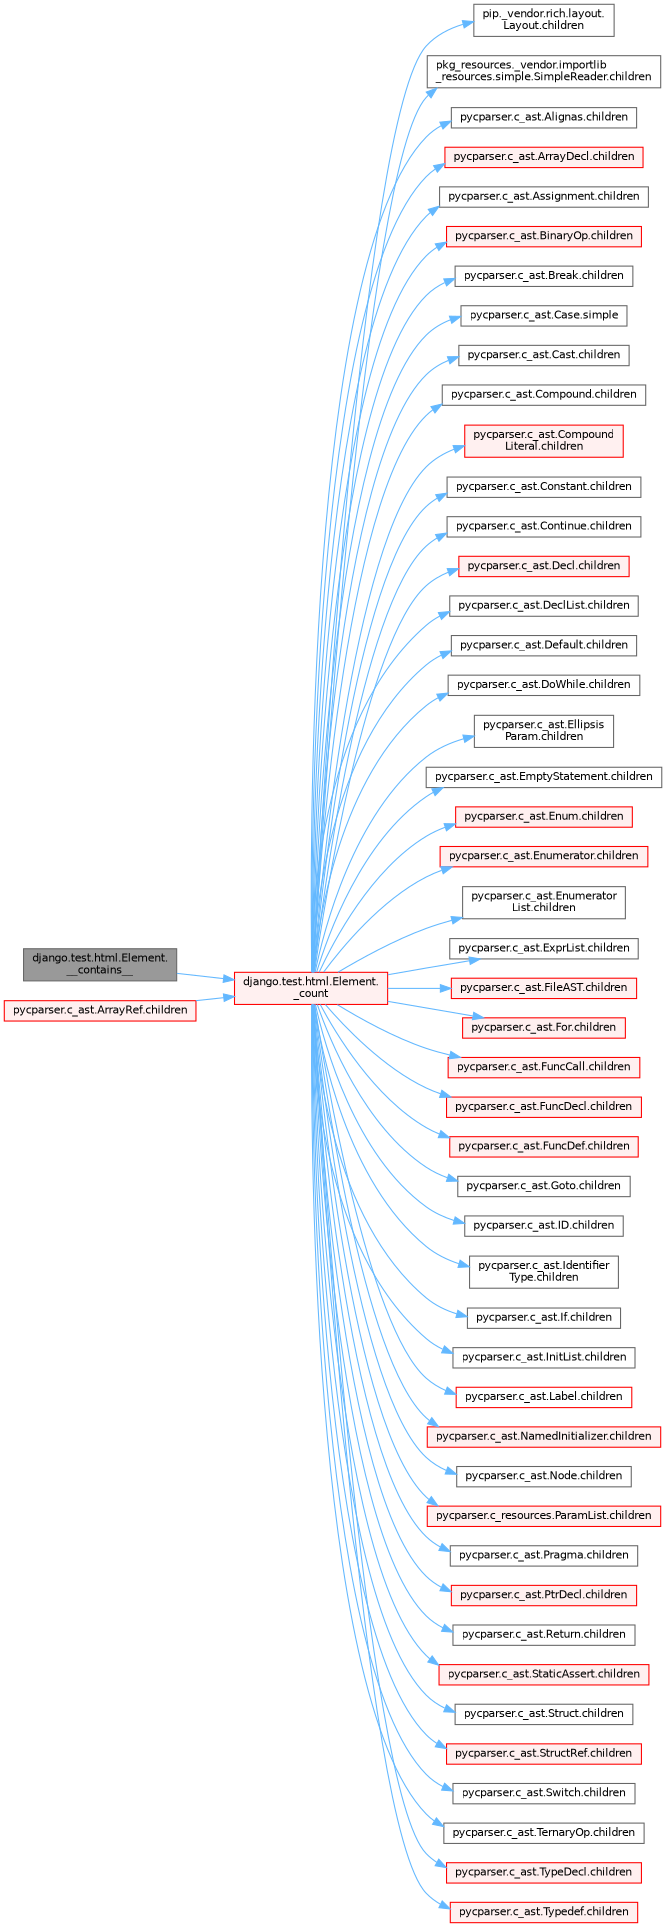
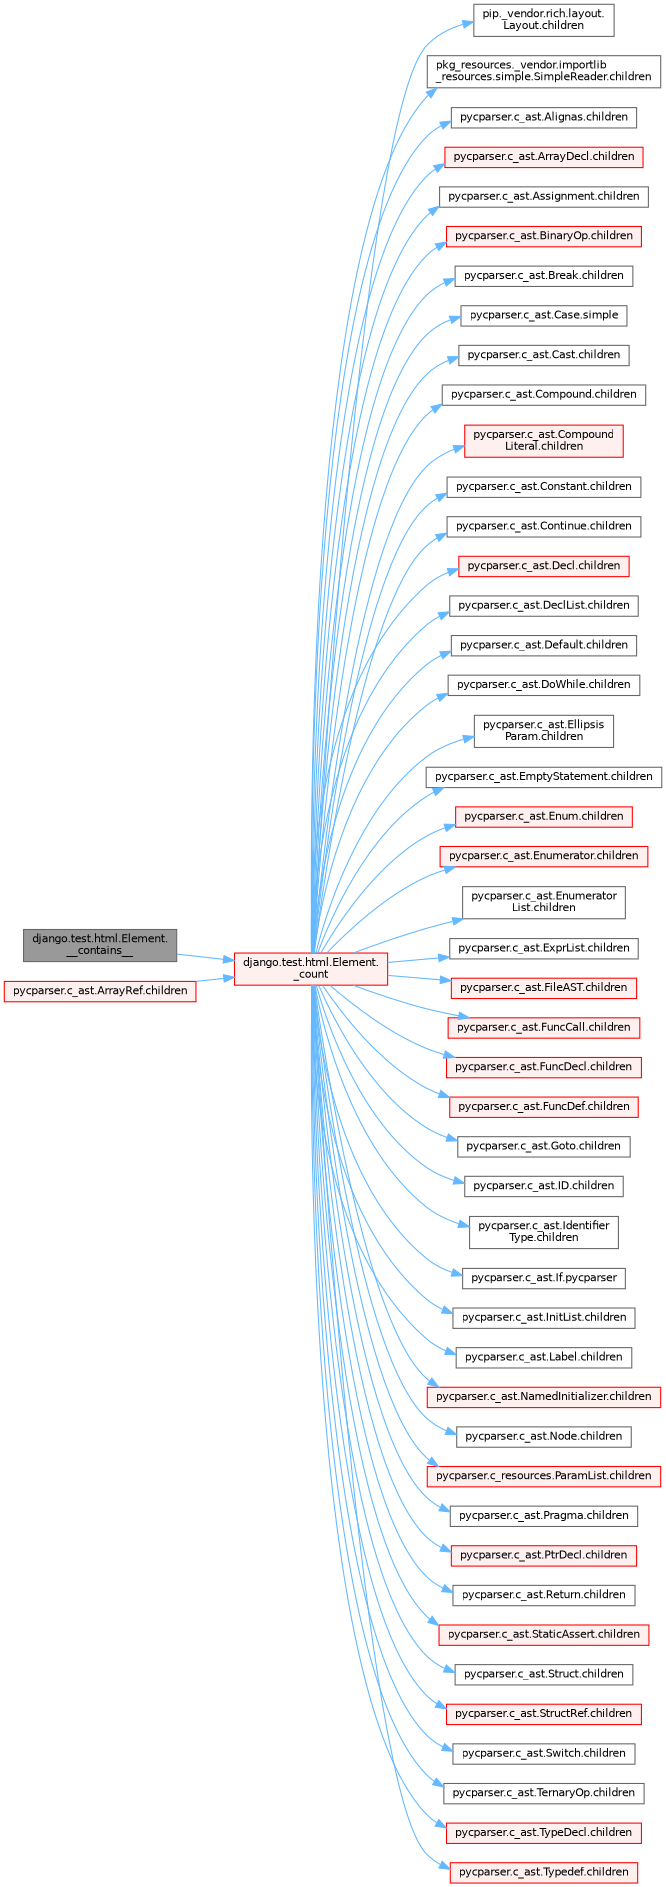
(544, 1028) -> none
(544, 1318) -> (544, 1279)
(544, 1397) -> (544, 1358)
